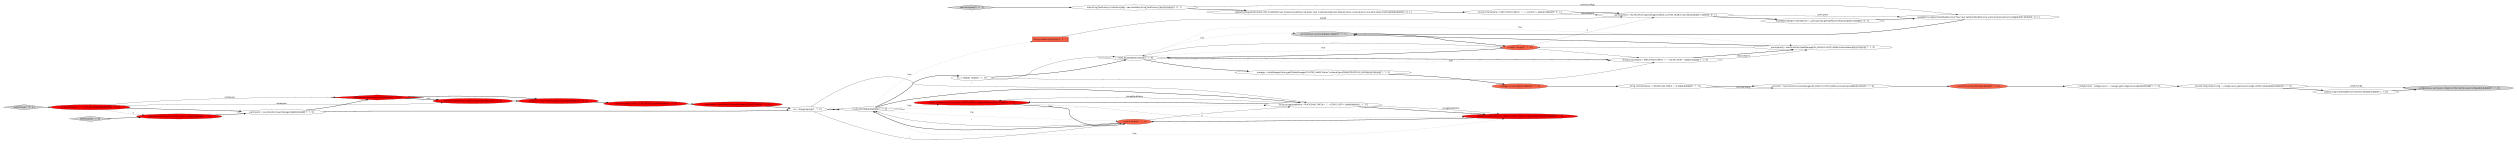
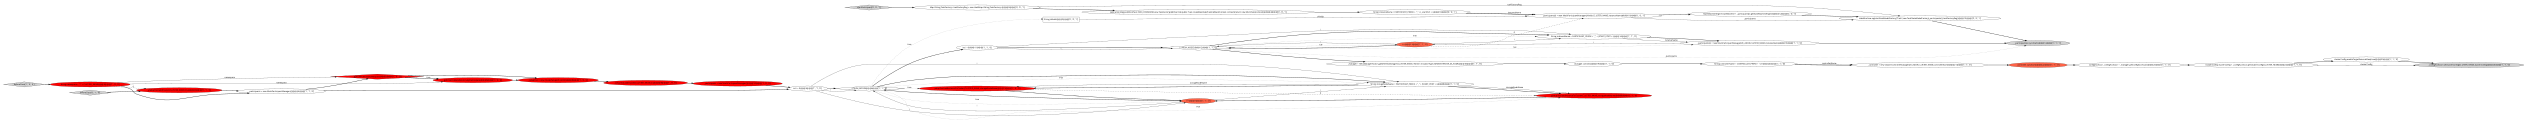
(1202, 38) -> (1671, 56)
(1432, 38) -> none
(1050, 39) -> (1061, 20)
(1520, 86) -> (1594, 64)
